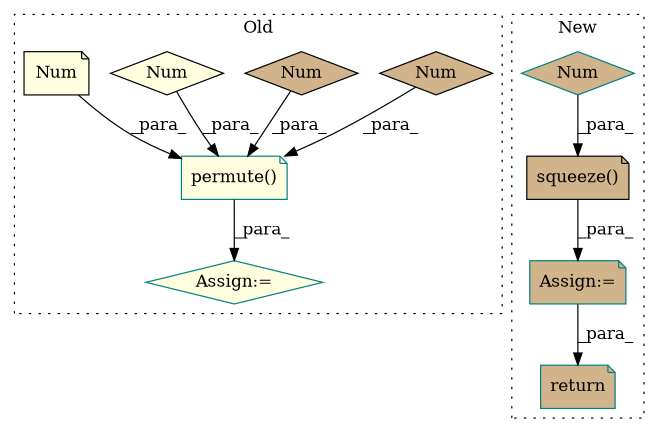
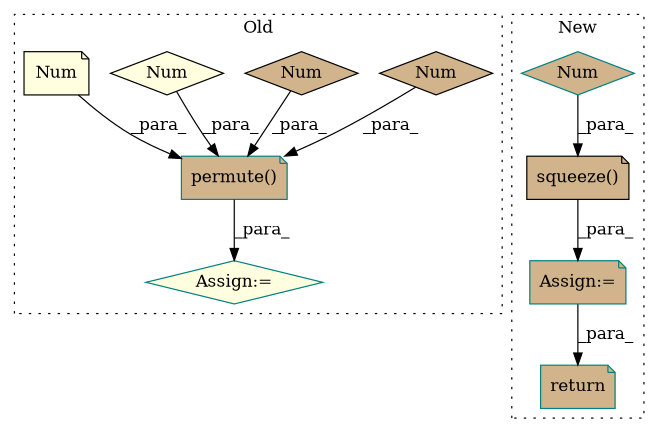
(234, 178) -> (234, 178)
